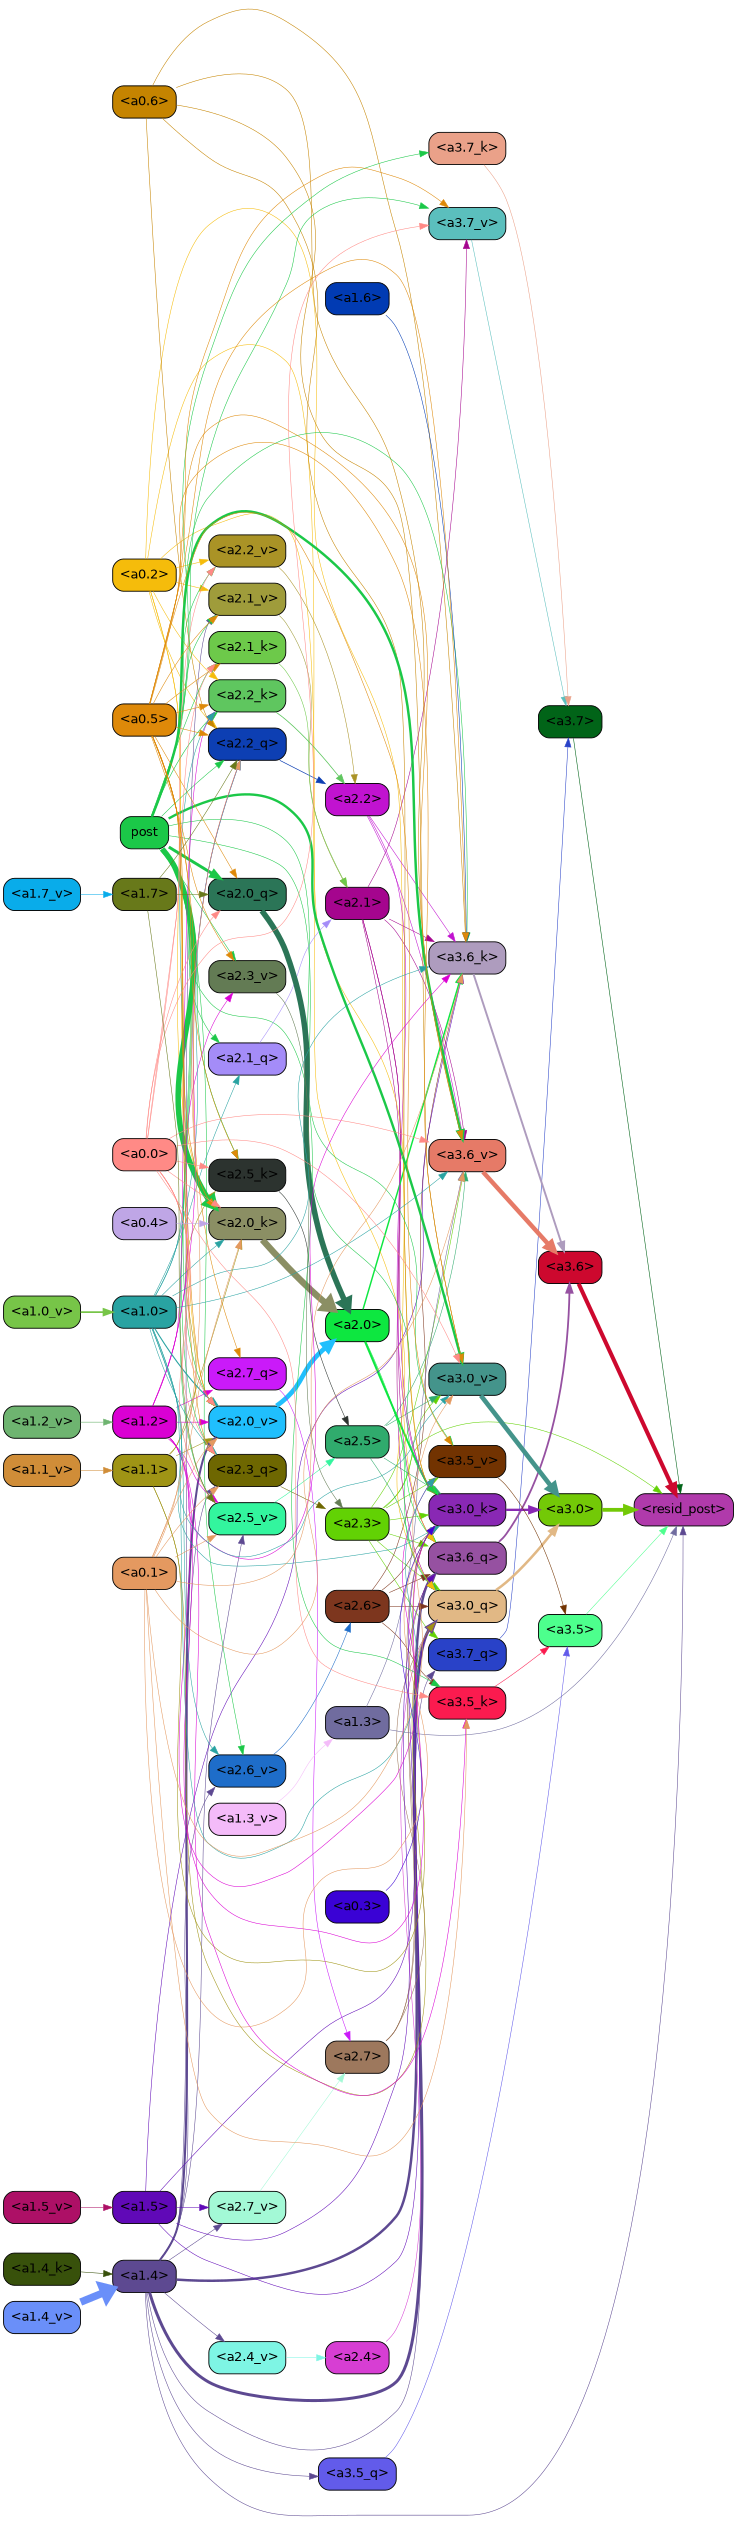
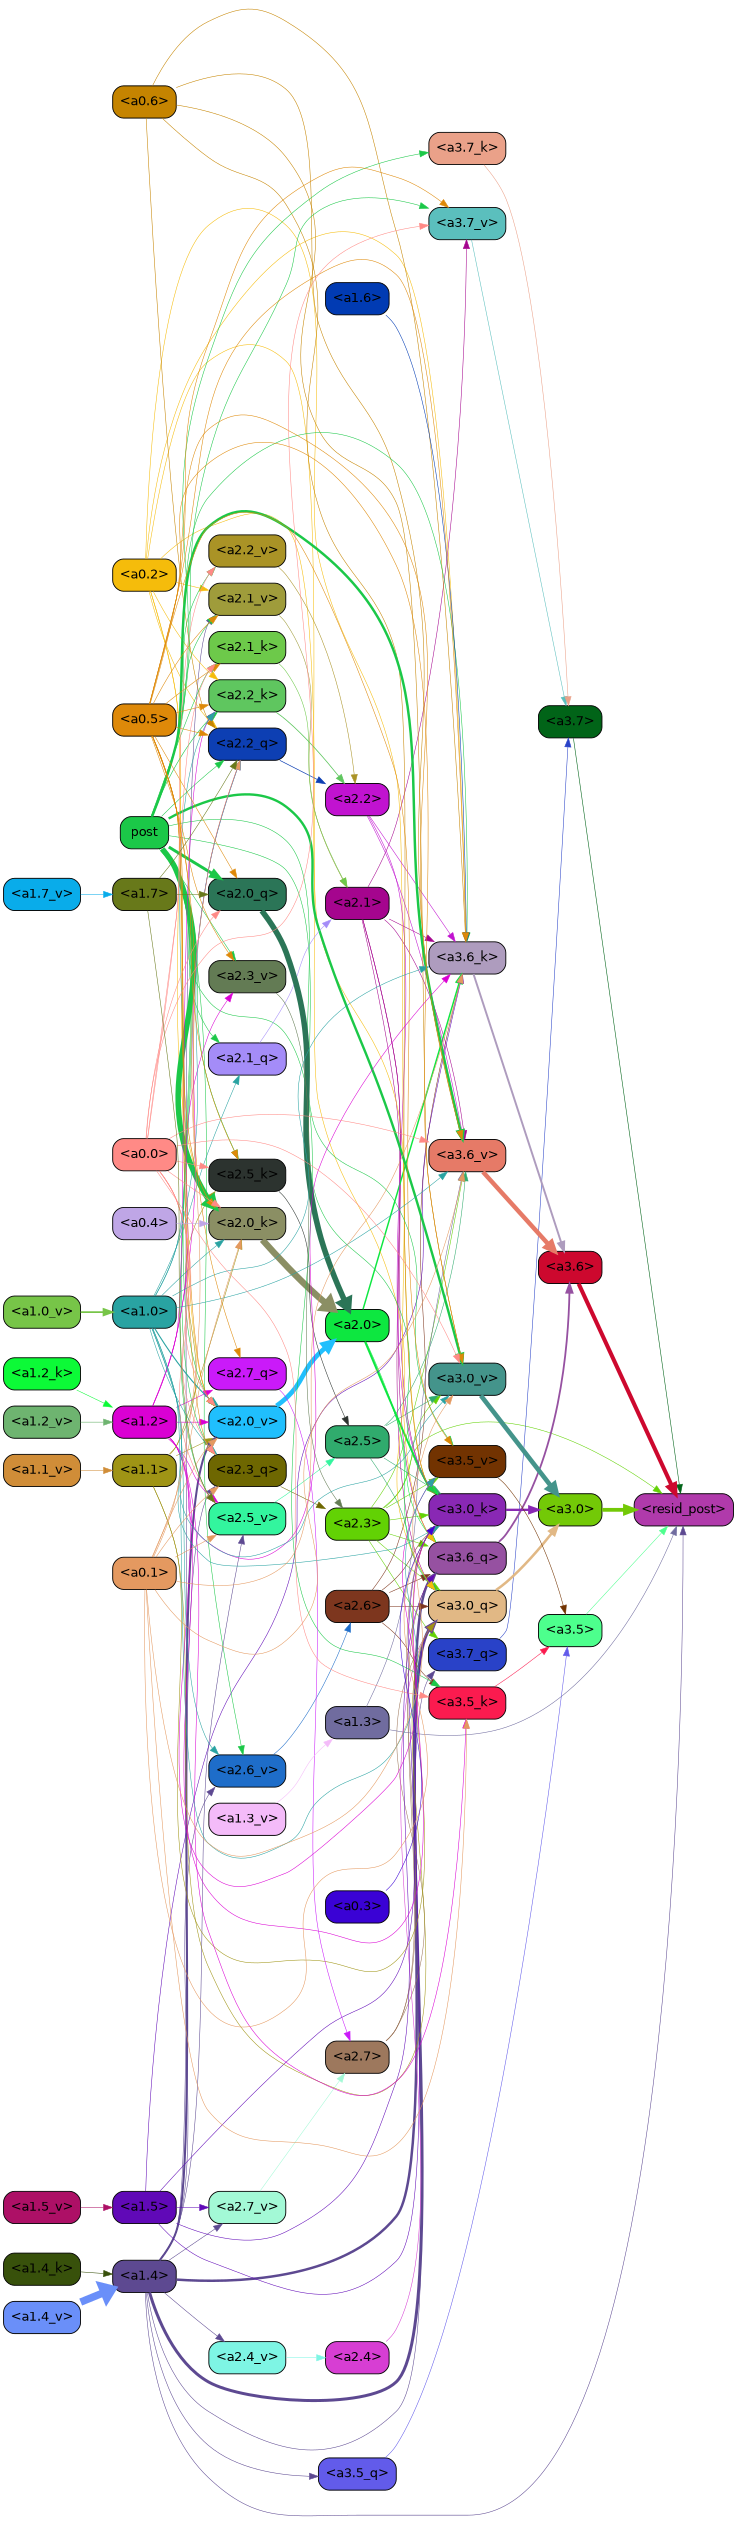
(188, 565) -> (391, 252)
none -> (42, 1374)
